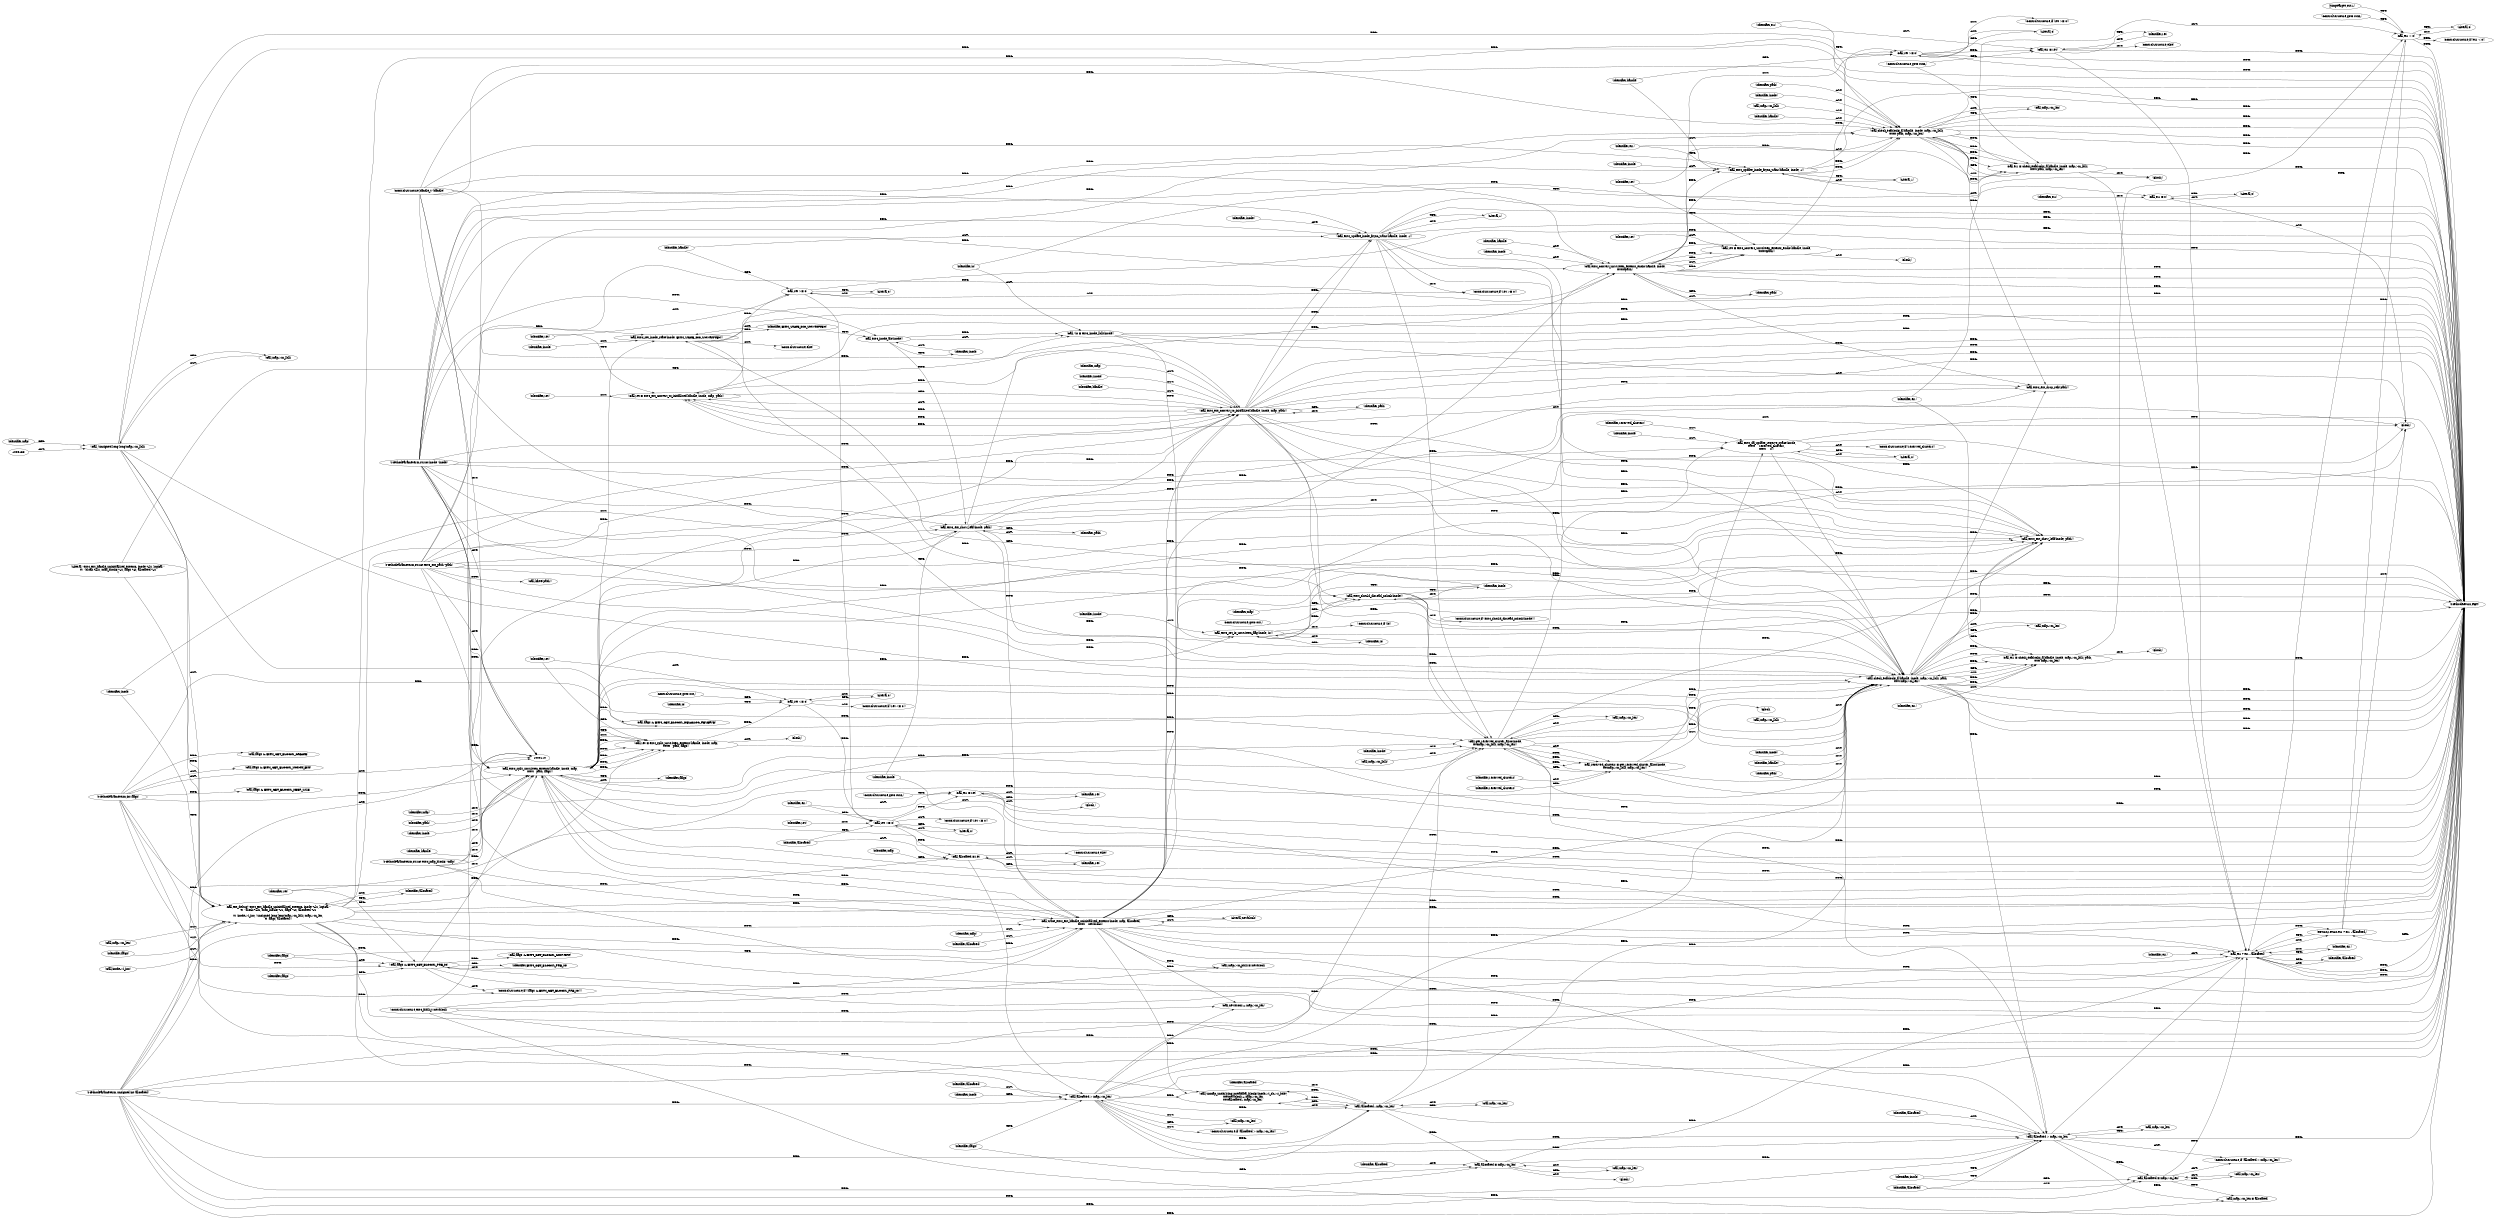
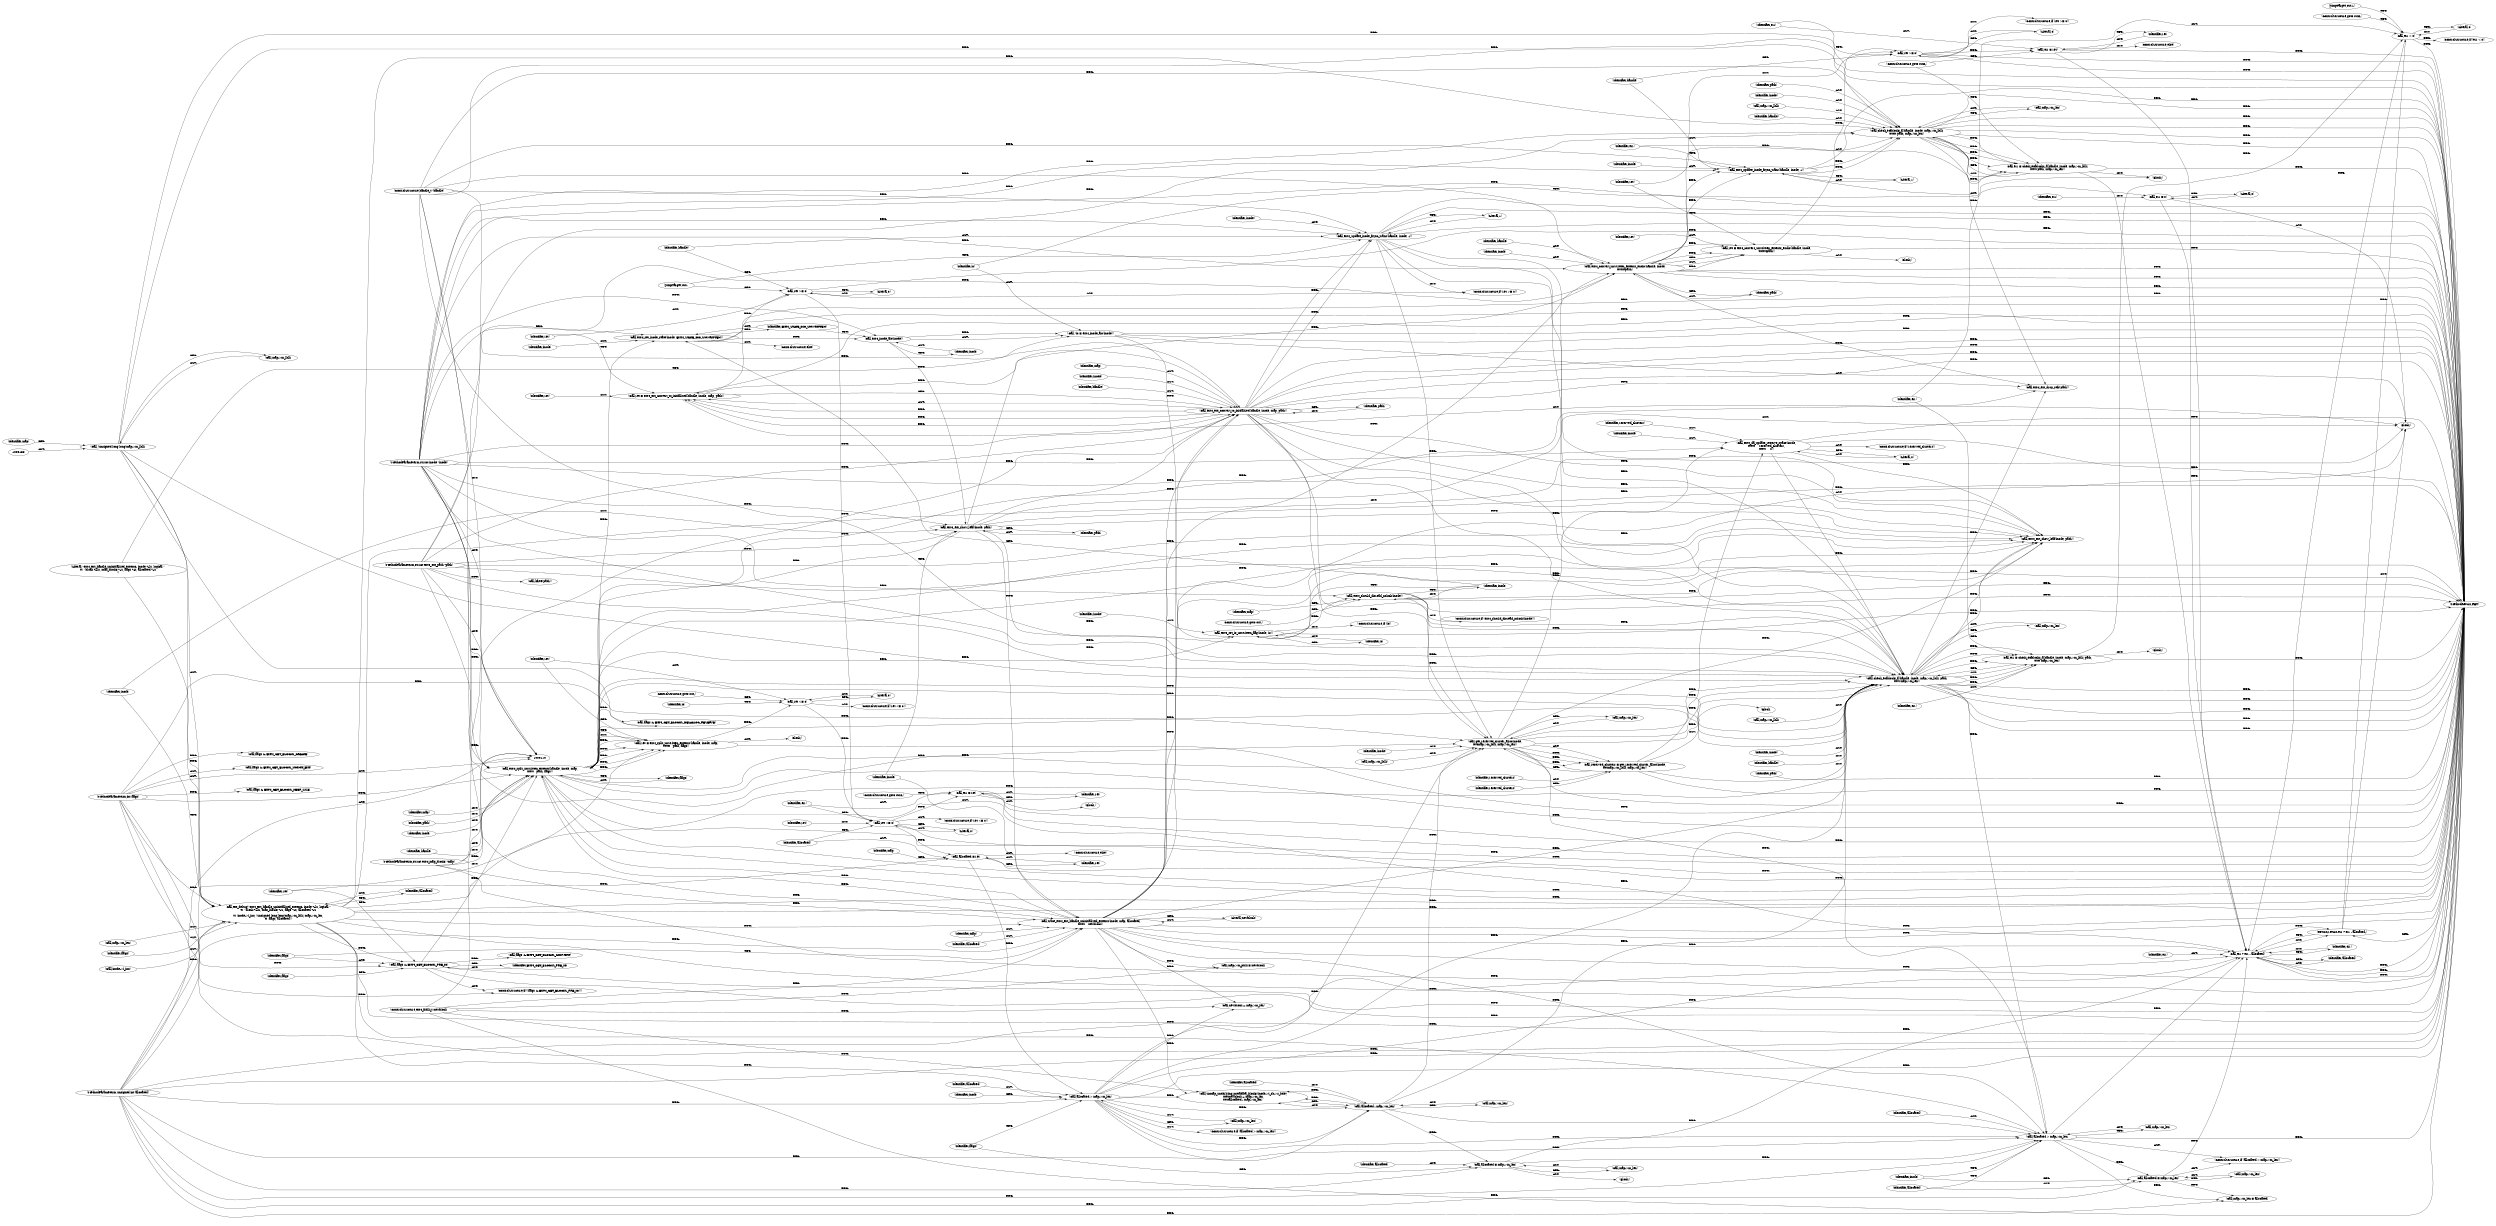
none -> (676, 285)
(1091, 334) -> (1091, 334)
(1218, 473) -> none
(974, 559) -> (797, 339)
none -> (2192, 574)
